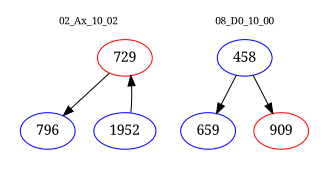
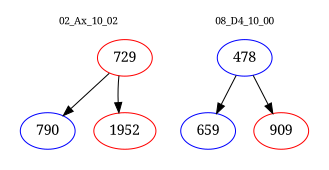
(245, 22) -> (245, 22)
(245, 58) -> (245, 58)
(132, 99) -> (118, 89)
(48, 131) -> (48, 131)
(125, 131) -> (125, 131)
